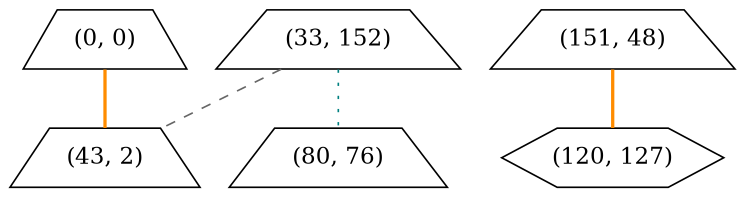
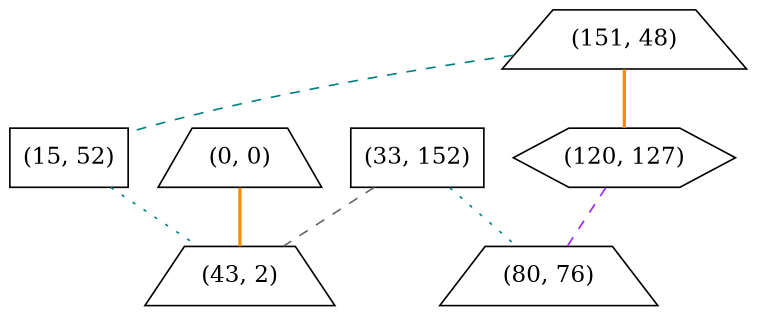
(338, 39) -> (417, 158)
none -> (69, 158)
none -> (586, 217)
